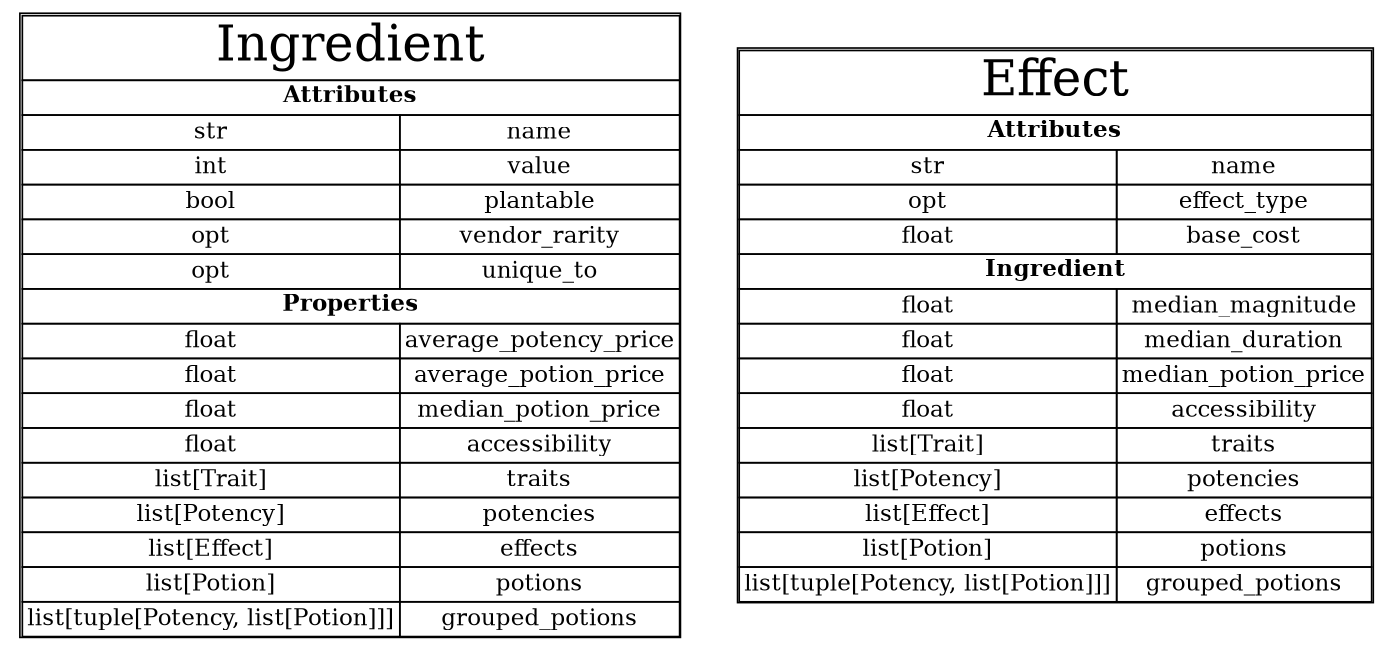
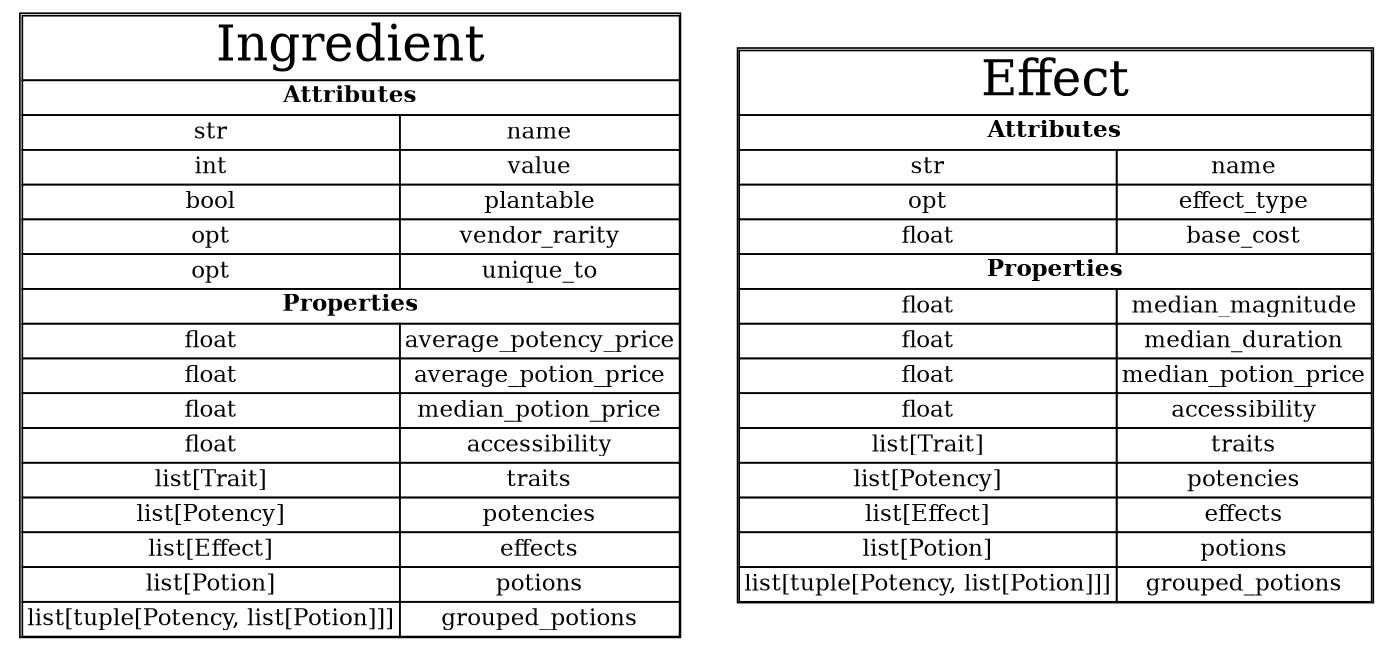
(1055, 269) -> (1055, 269)
